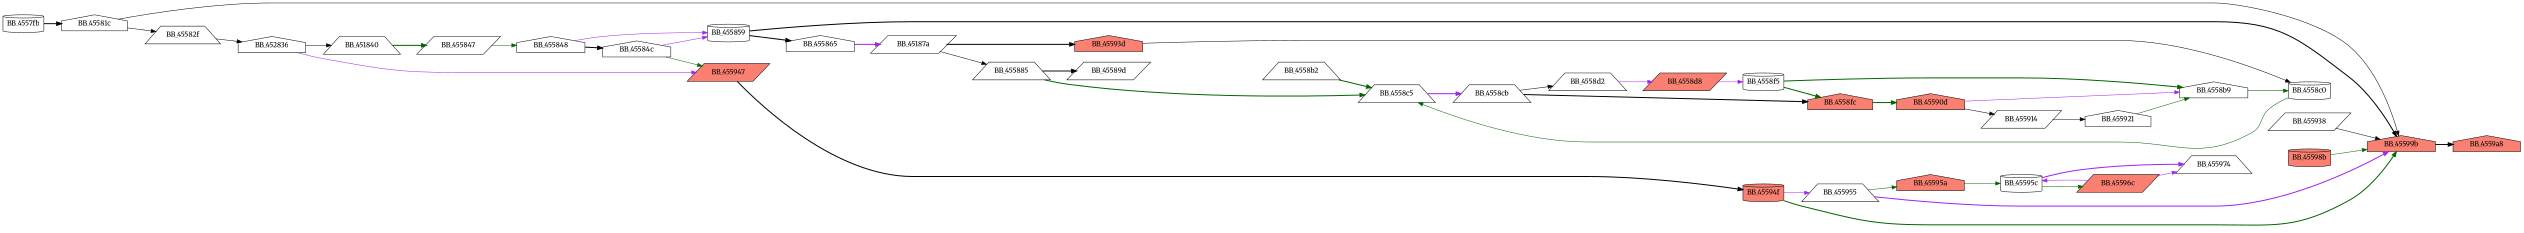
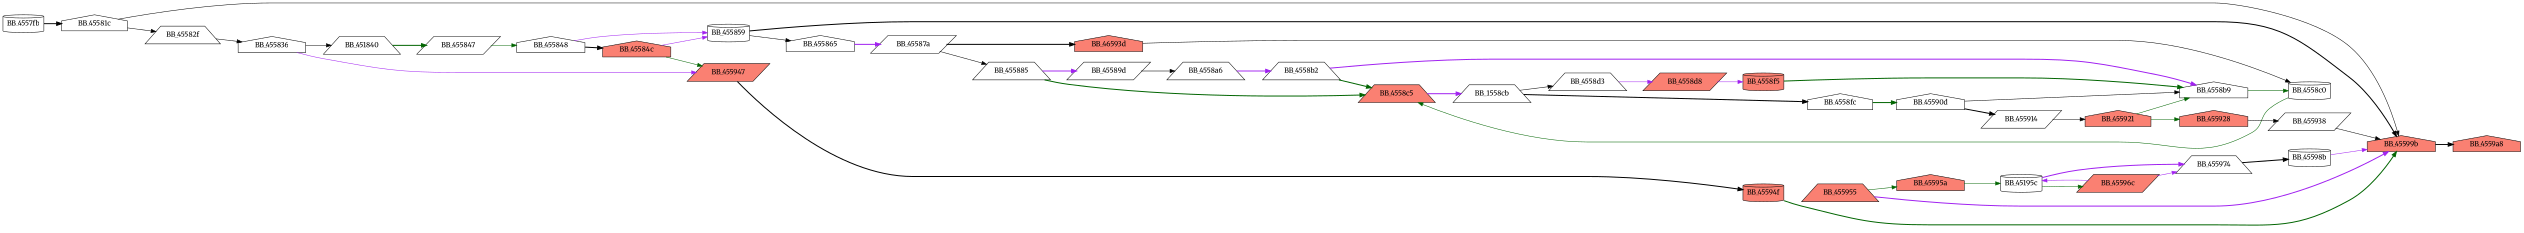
(768, 38) -> (768, 38)
(913, 44) -> (913, 44)
(1109, 44) -> (1109, 44)
(272, 45) -> (272, 45)
(637, 50) -> (637, 50)
none -> (1762, 59)
(1057, 71) -> (1057, 71)
none -> (1206, 71)
(1588, 82) -> (1588, 82)
(1763, 82) -> (1763, 82)
(1800, 92) -> none
(1397, 94) -> (1397, 94)
(1492, 94) -> (1492, 94)
(2070, 97) -> (2070, 97)
(1840, 103) -> (1840, 103)
(1931, 103) -> (1931, 103)
(1977, 111) -> (1977, 111)
(2118, 119) -> (2118, 119)
none -> (2214, 119)
(2347, 152) -> (2347, 152)
(2310, 158) -> (2310, 158)
none -> (2263, 161)
(2021, 183) -> (2021, 183)
(1794, 193) -> none
(1840, 193) -> (1840, 193)
